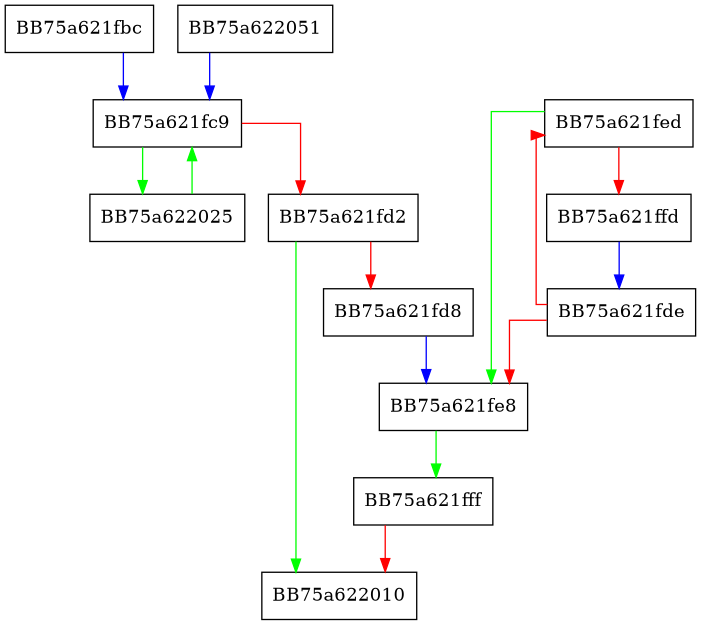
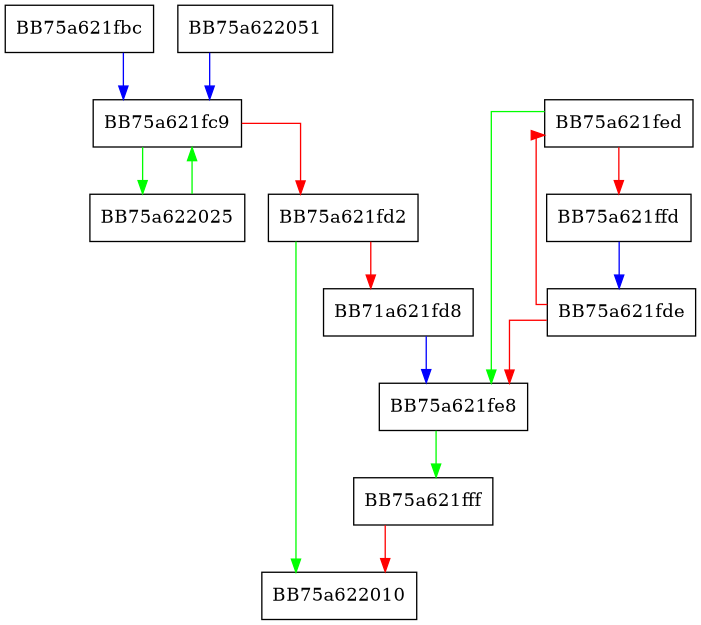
(398, 312) -> (398, 312)
